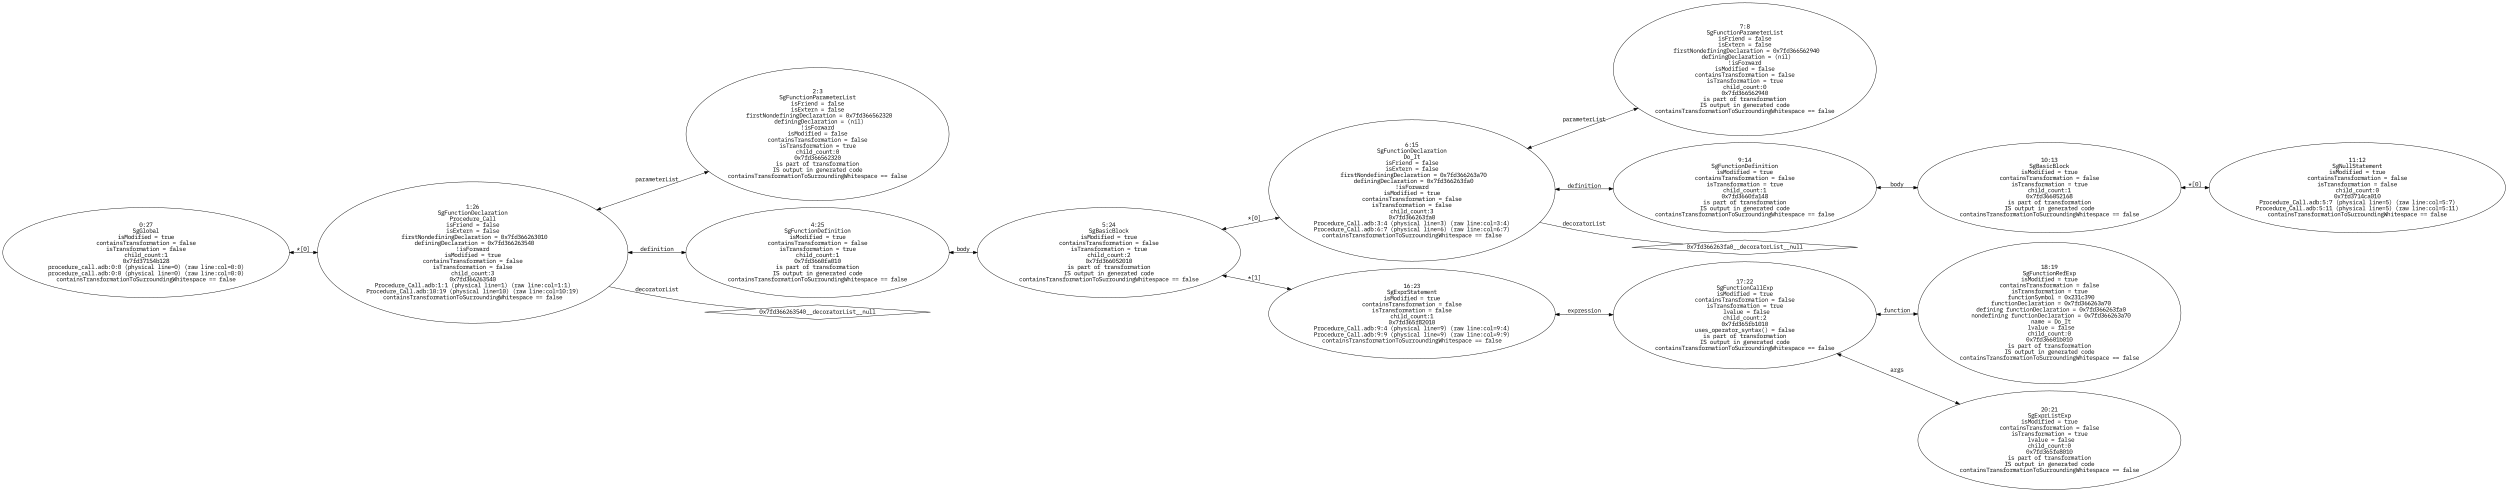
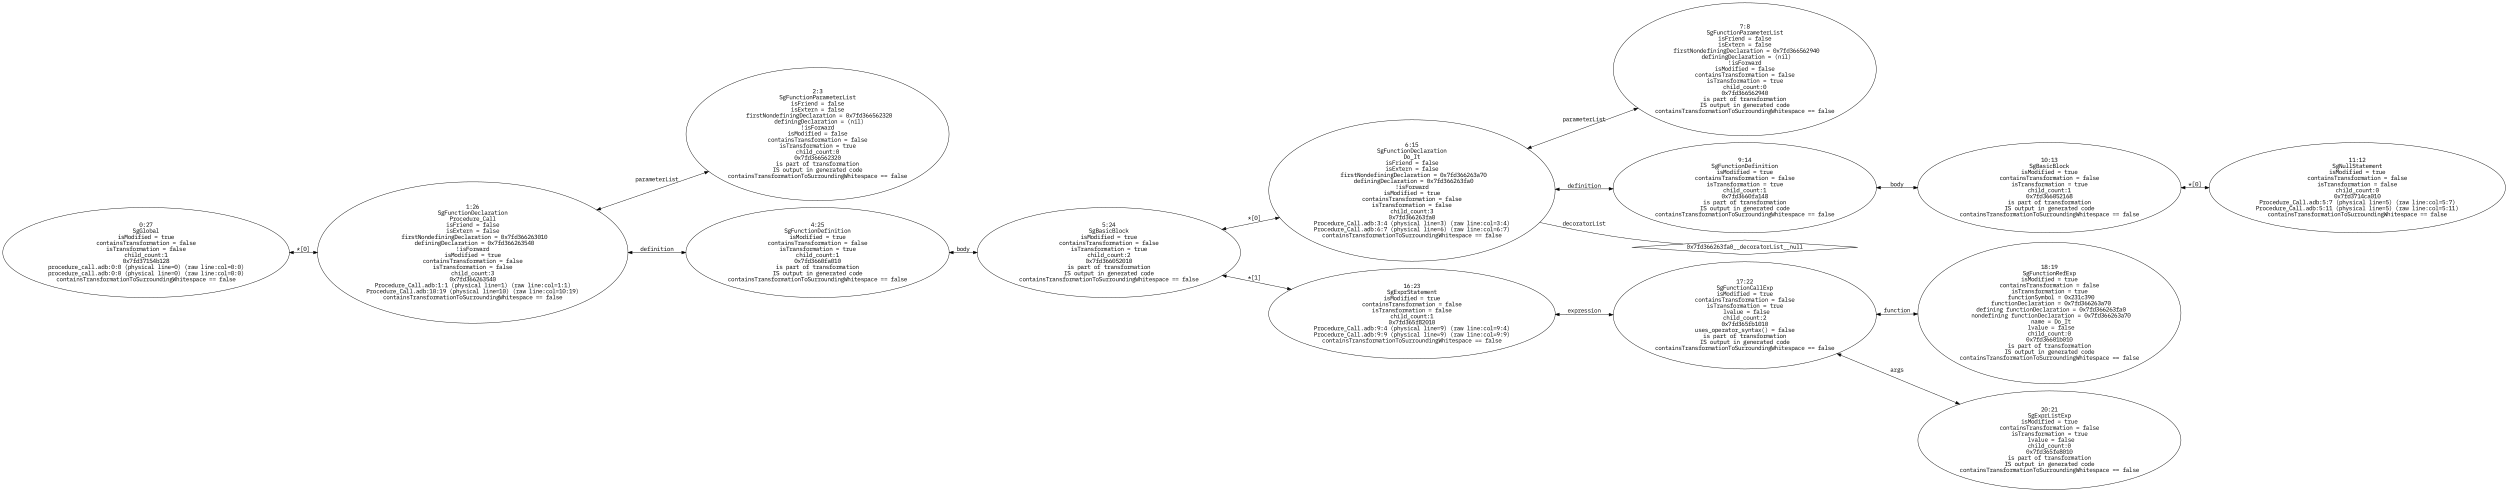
(818, 312) -> none
